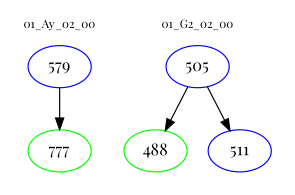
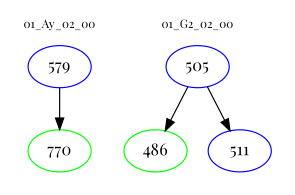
(60, 151) -> (60, 151)
(156, 151) -> (156, 151)
